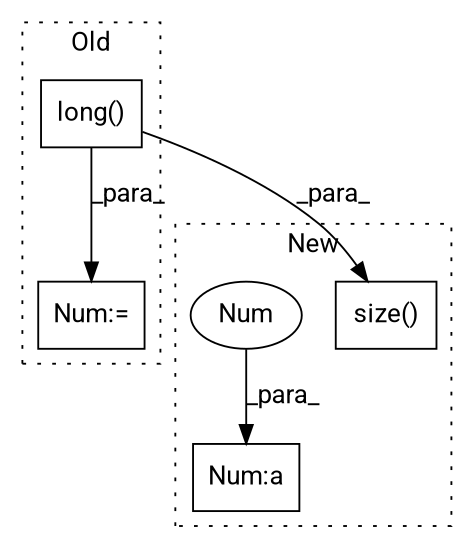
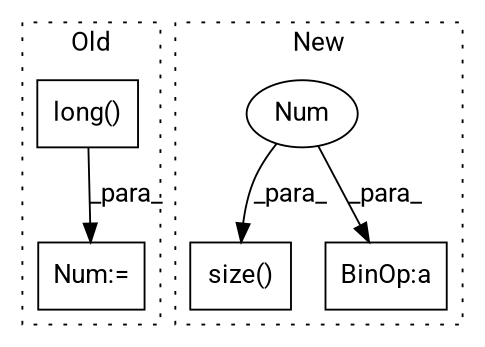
(259, 184) -> (254, 181)
(246, 478) -> (386, 276)
